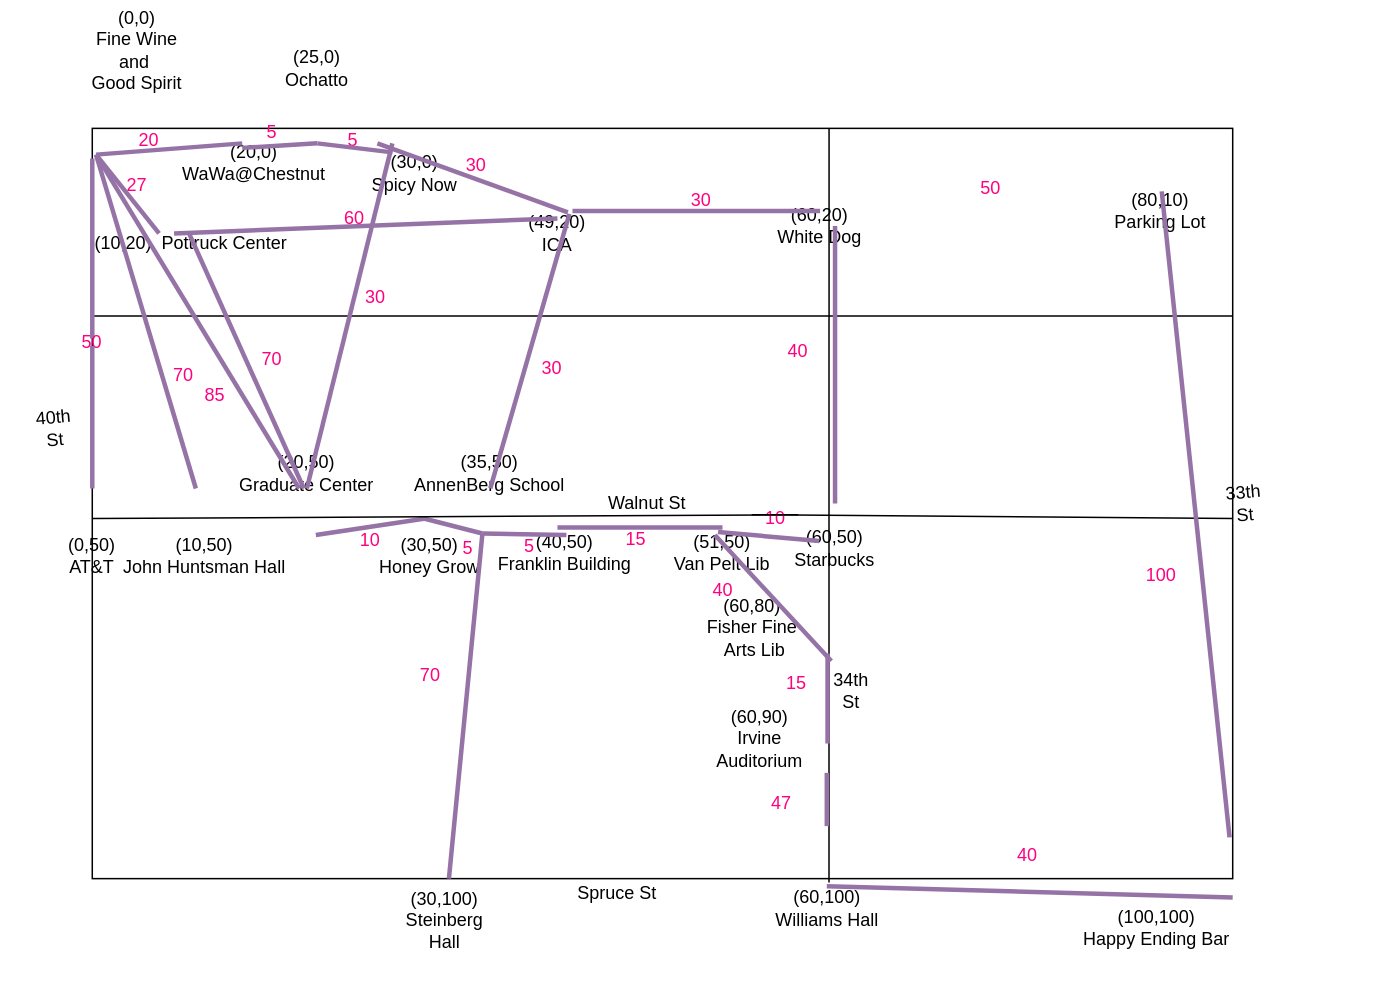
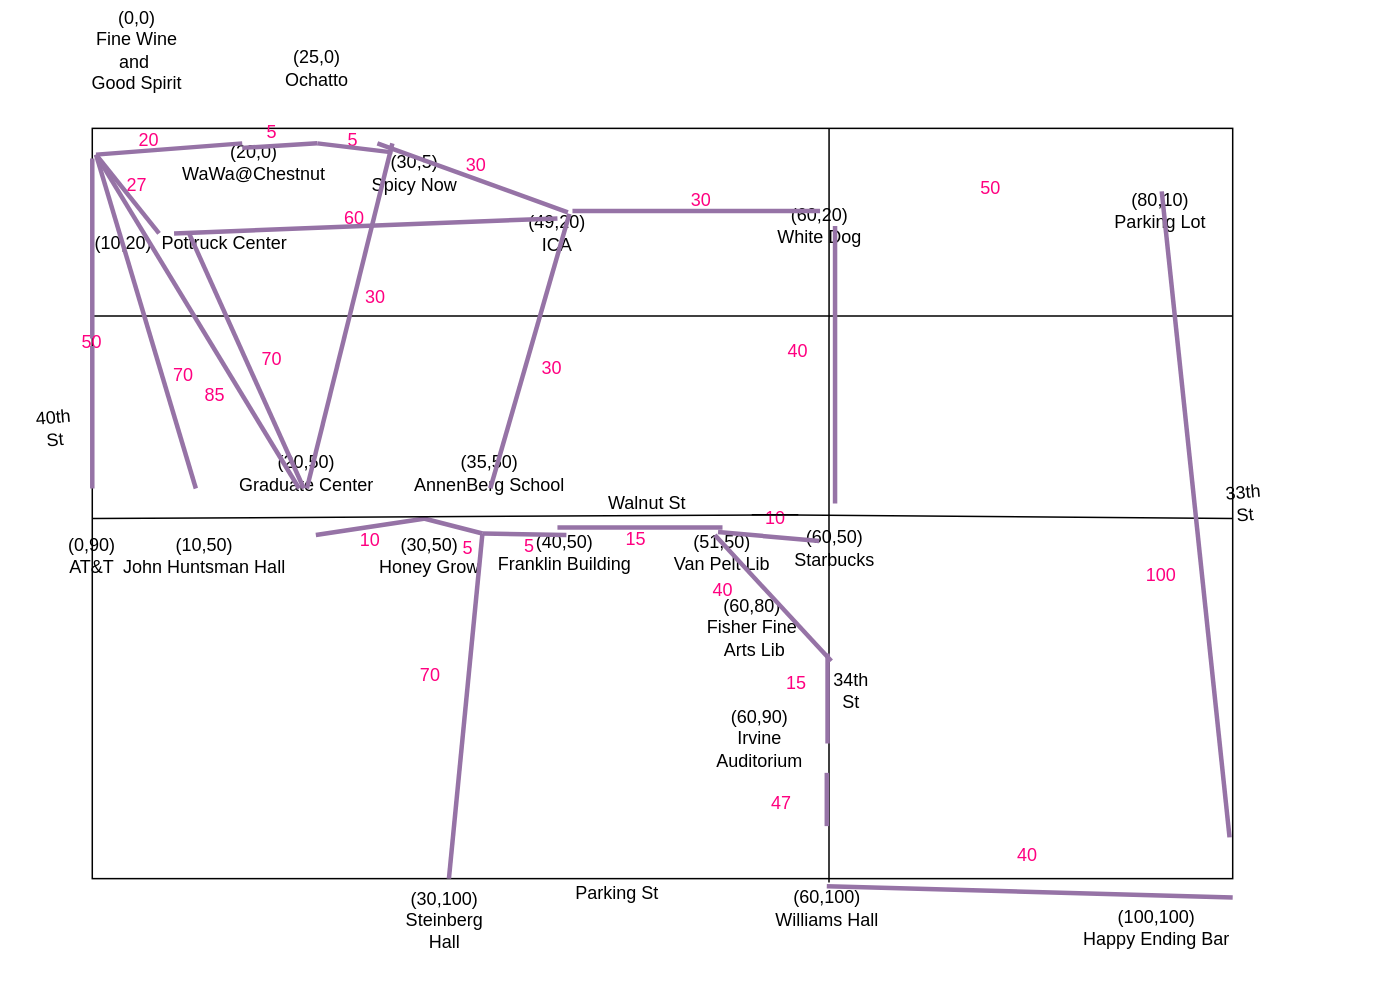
(415, 173) -> (415, 173)
(92, 556) -> (92, 556)
(617, 893) -> (617, 893)
